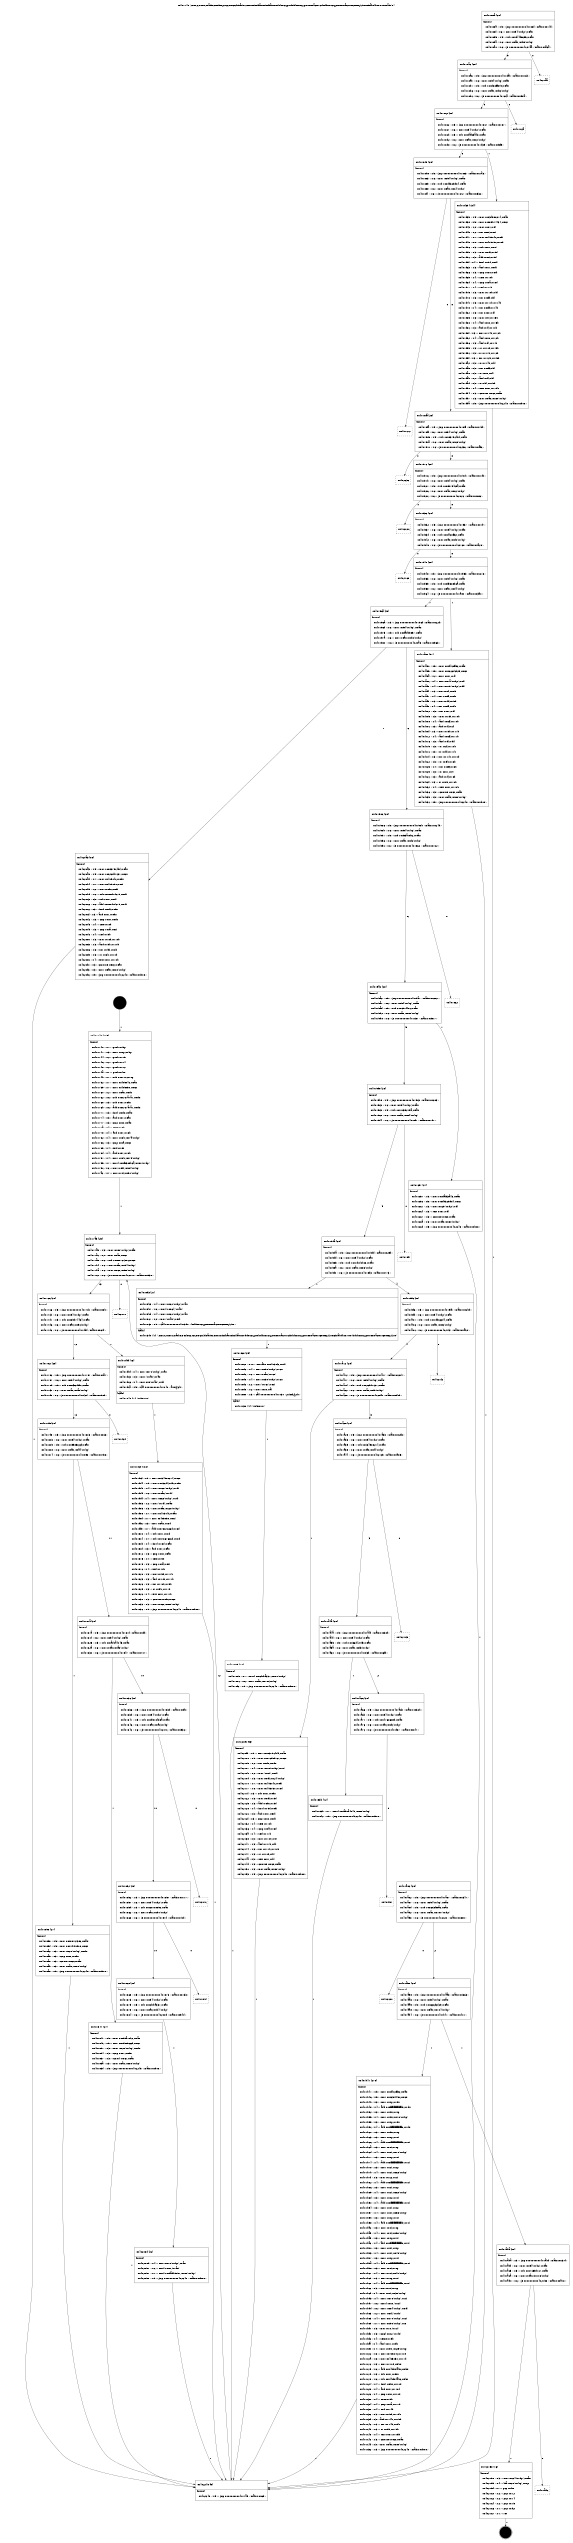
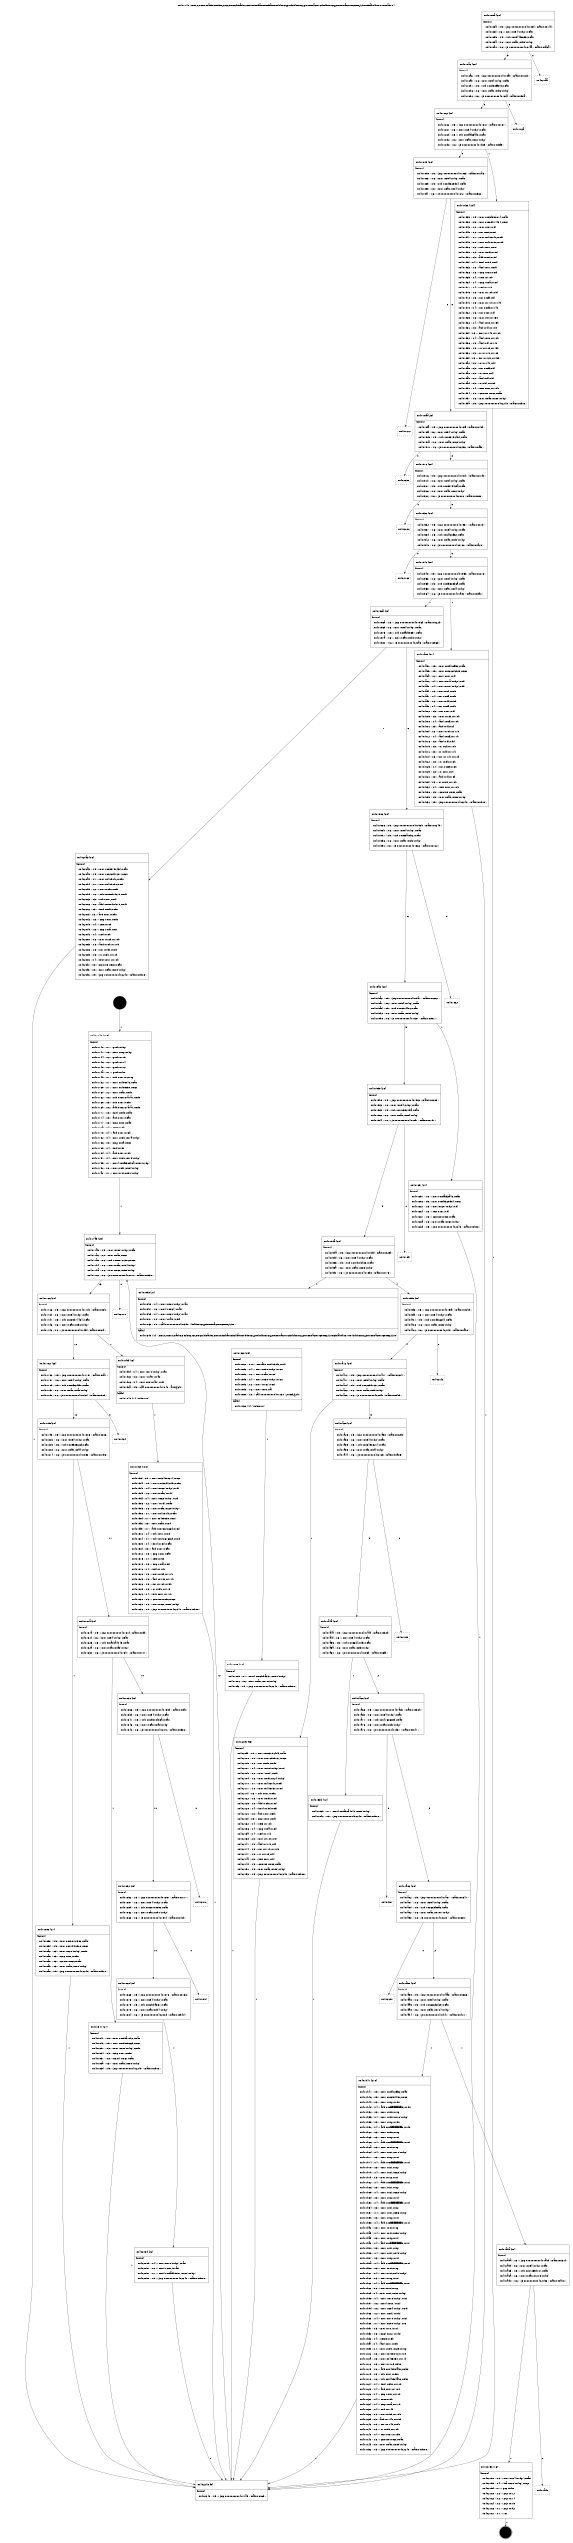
(267, 1344) -> none
none -> (410, 1807)
